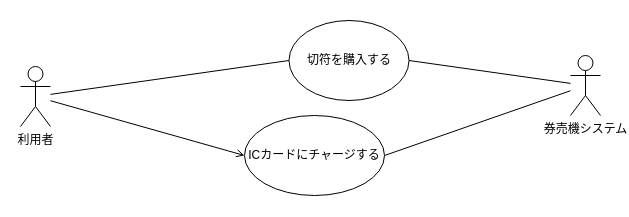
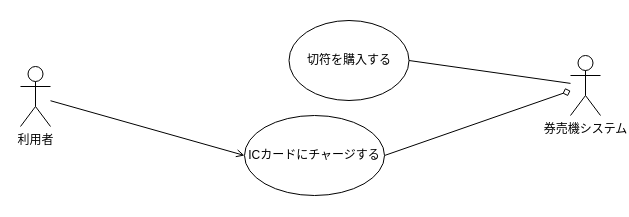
(170, 77) -> none
(566, 92) -> (562, 94)
